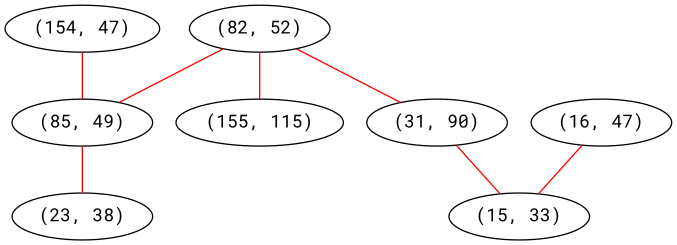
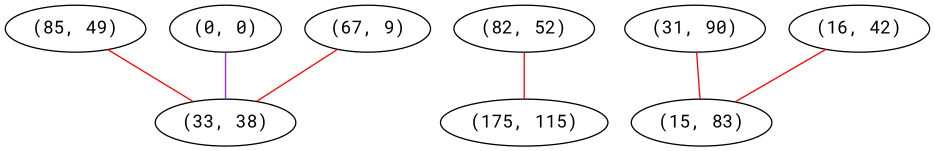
(82, 29) -> none
none -> (226, 29)
none -> (368, 29)
(171, 76) -> none
(348, 76) -> none
(260, 123) -> (524, 123)
(601, 123) -> (859, 29)
(82, 216) -> (226, 123)
(519, 216) -> (702, 123)
